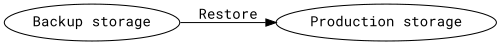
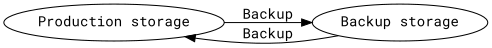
(228, 15) -> (268, 34)
none -> (263, 23)
